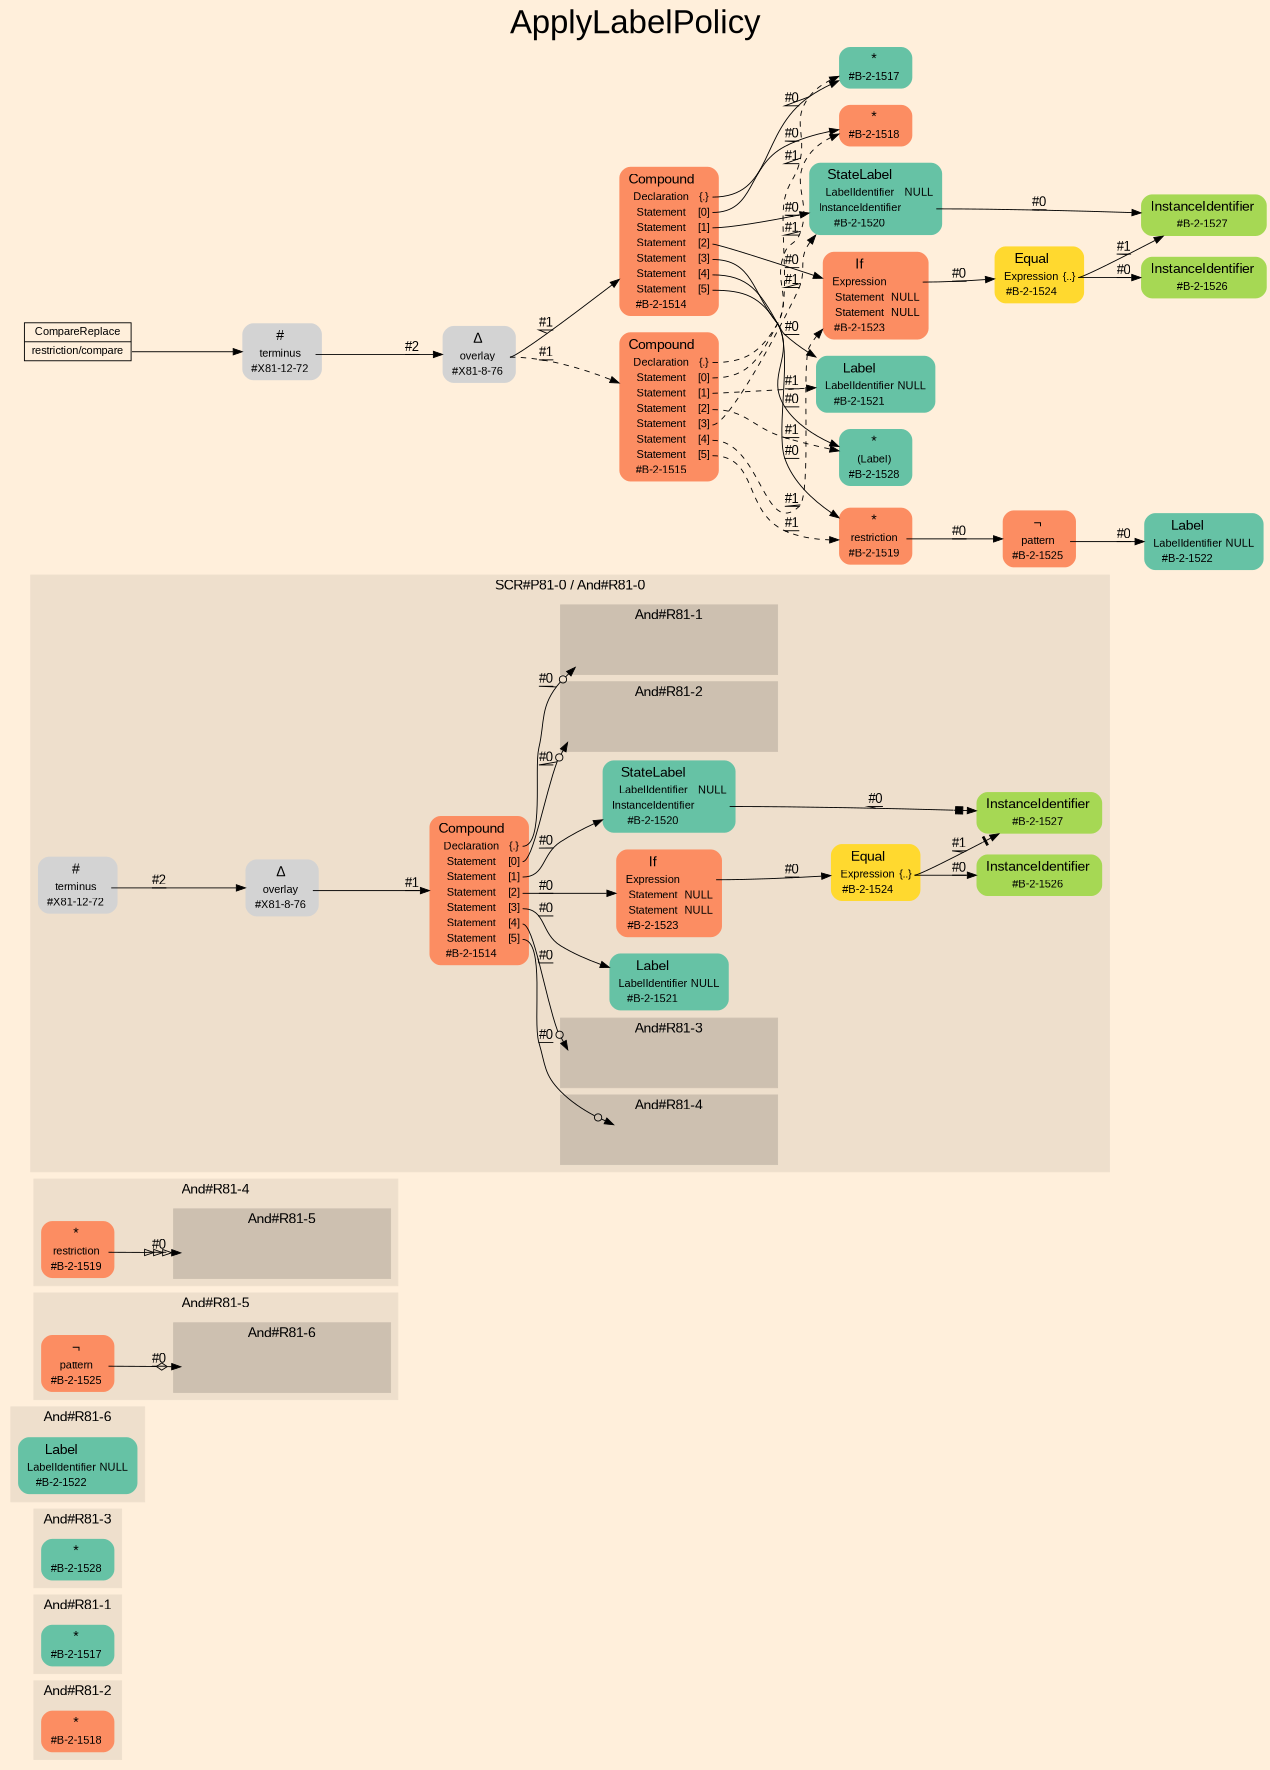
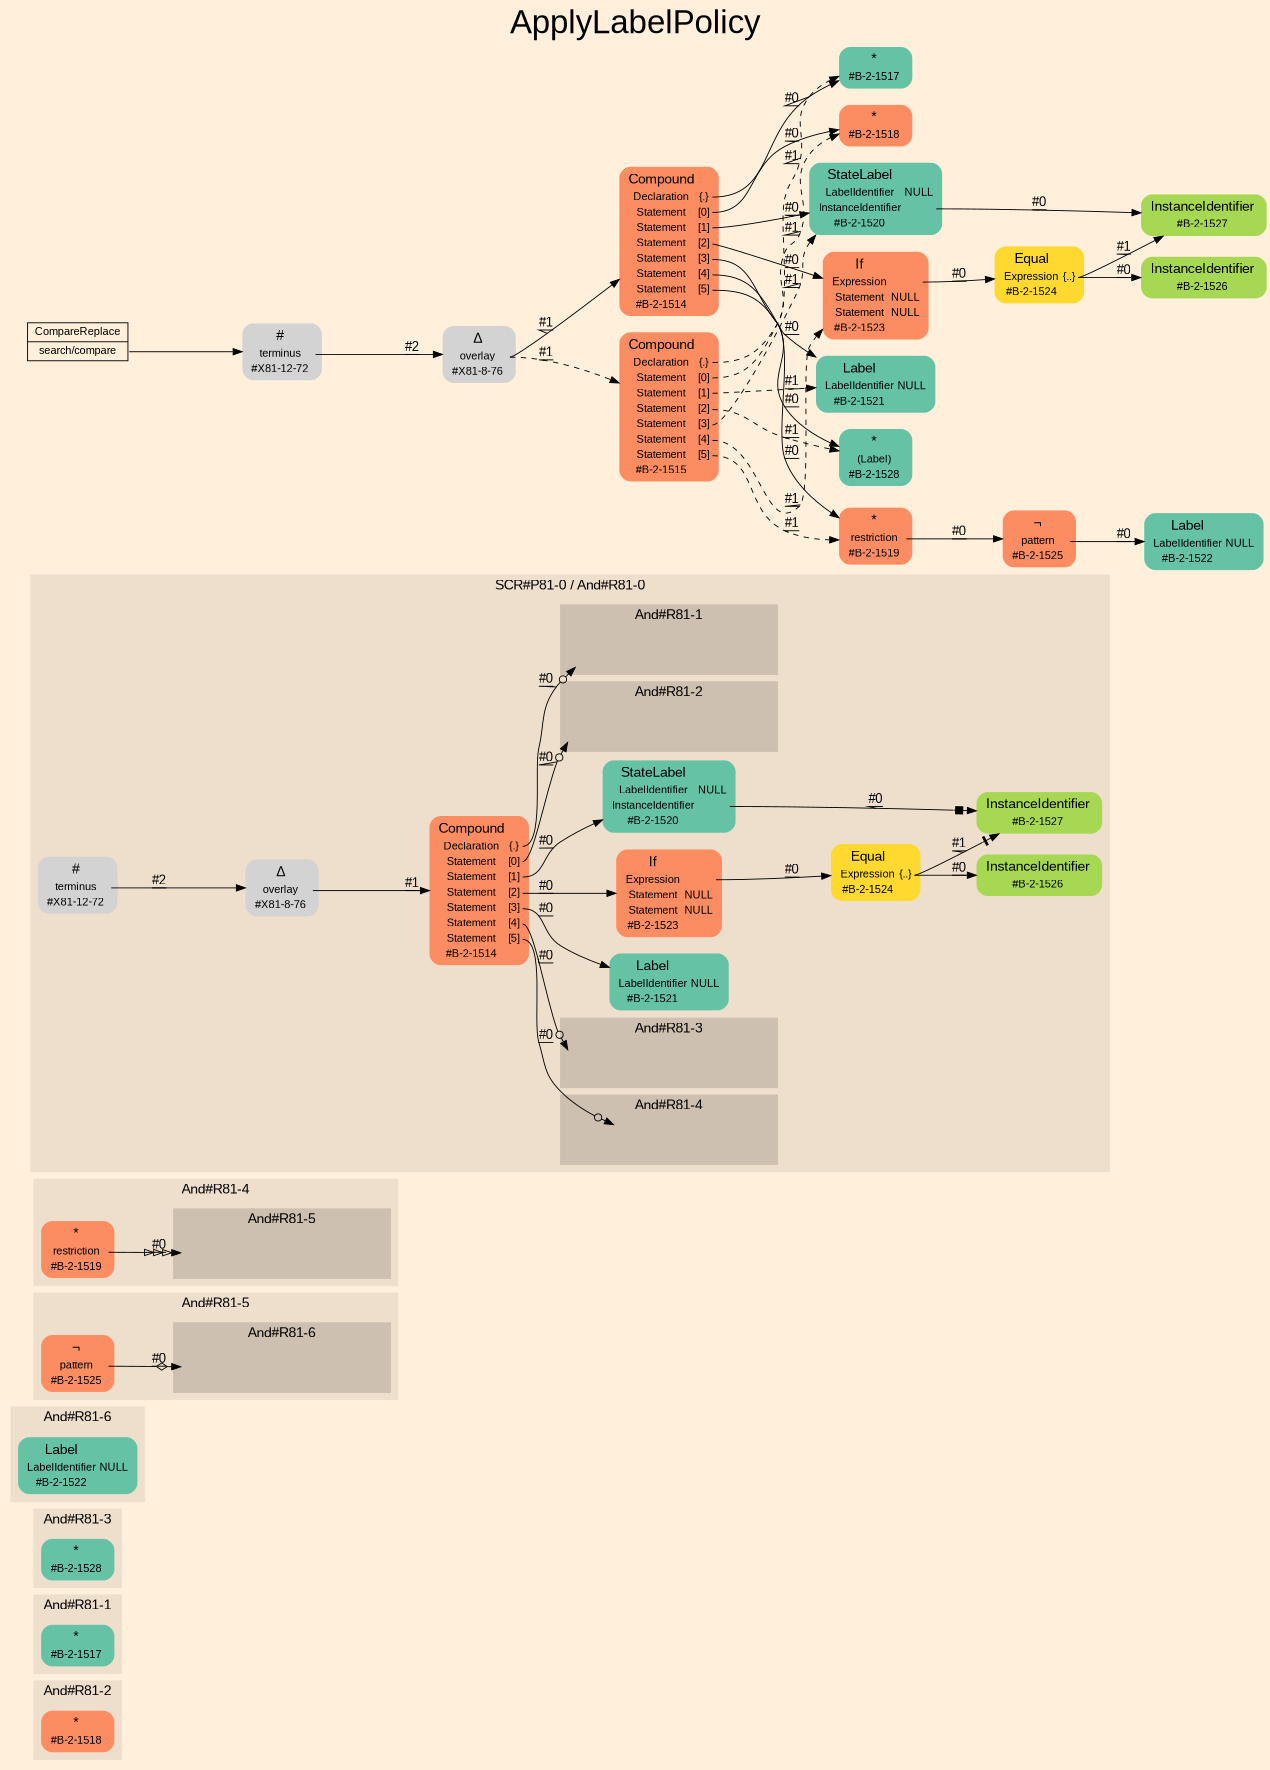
(78, 351) -> (78, 351)
